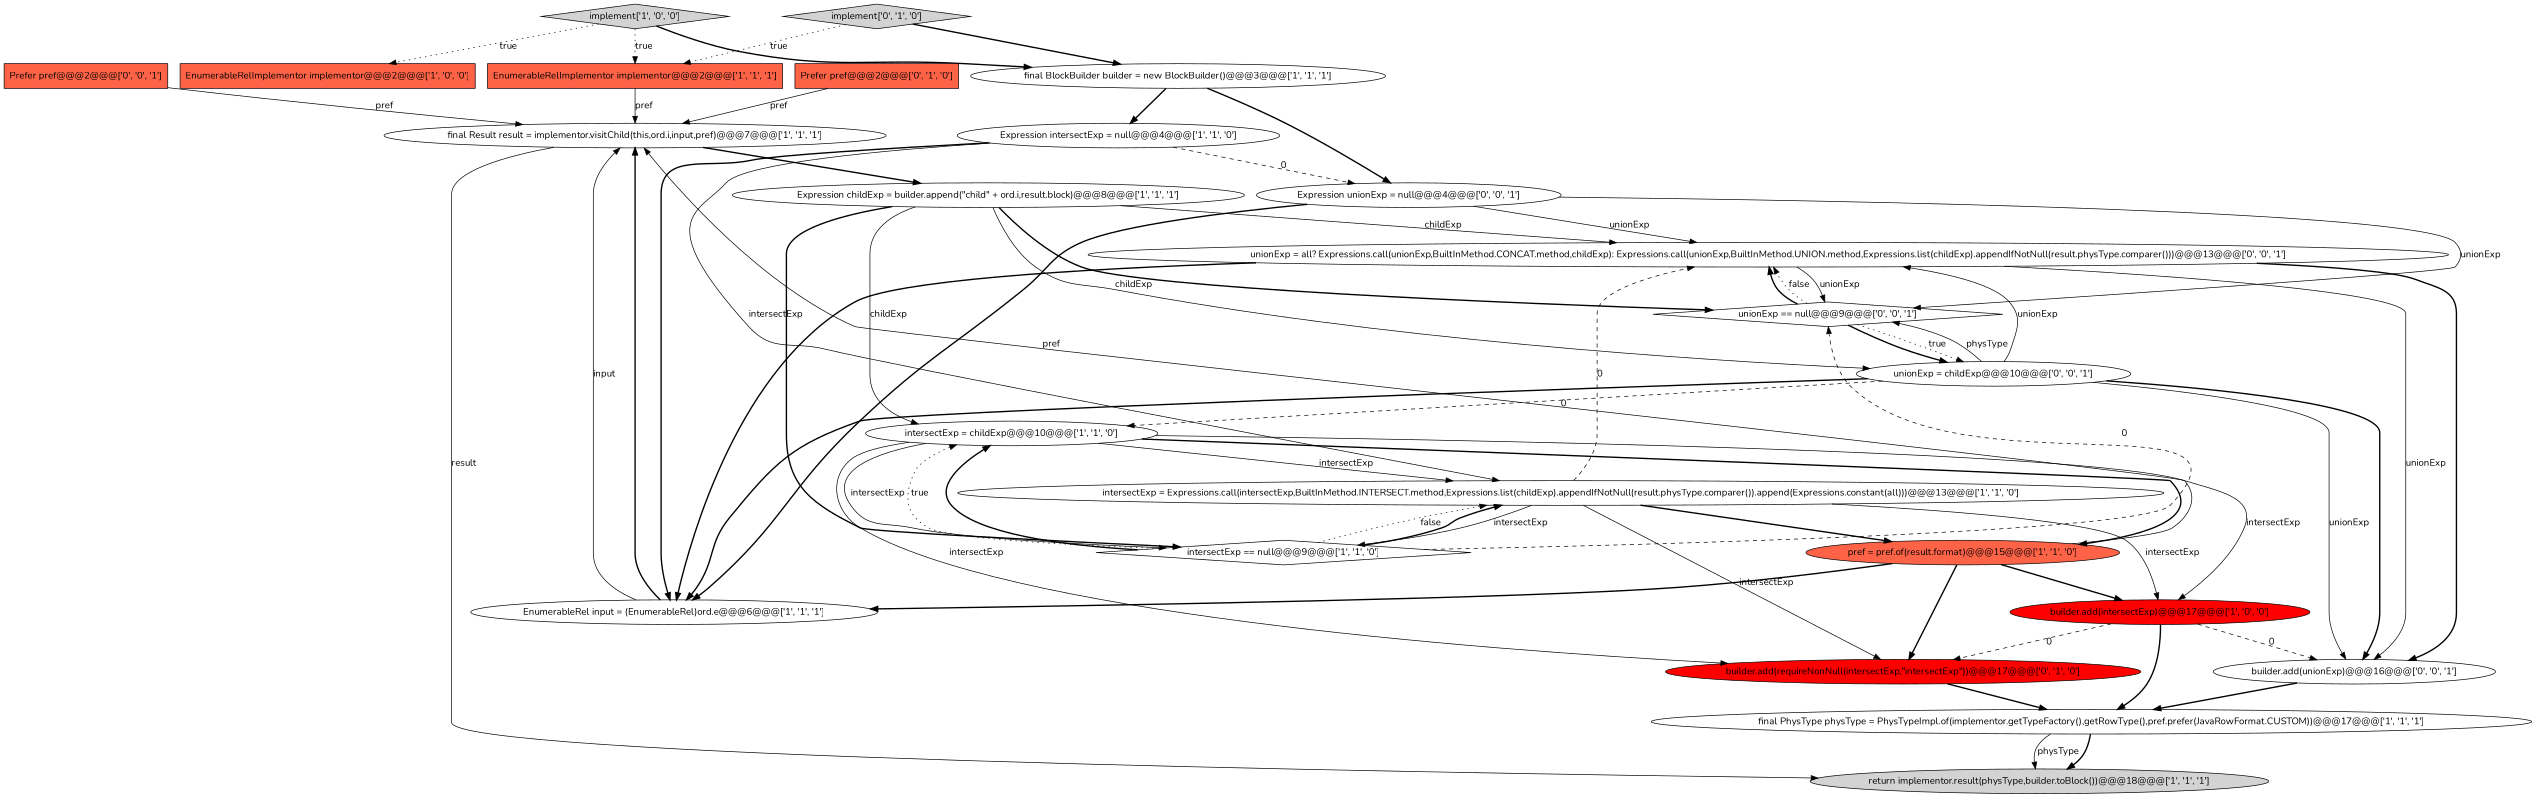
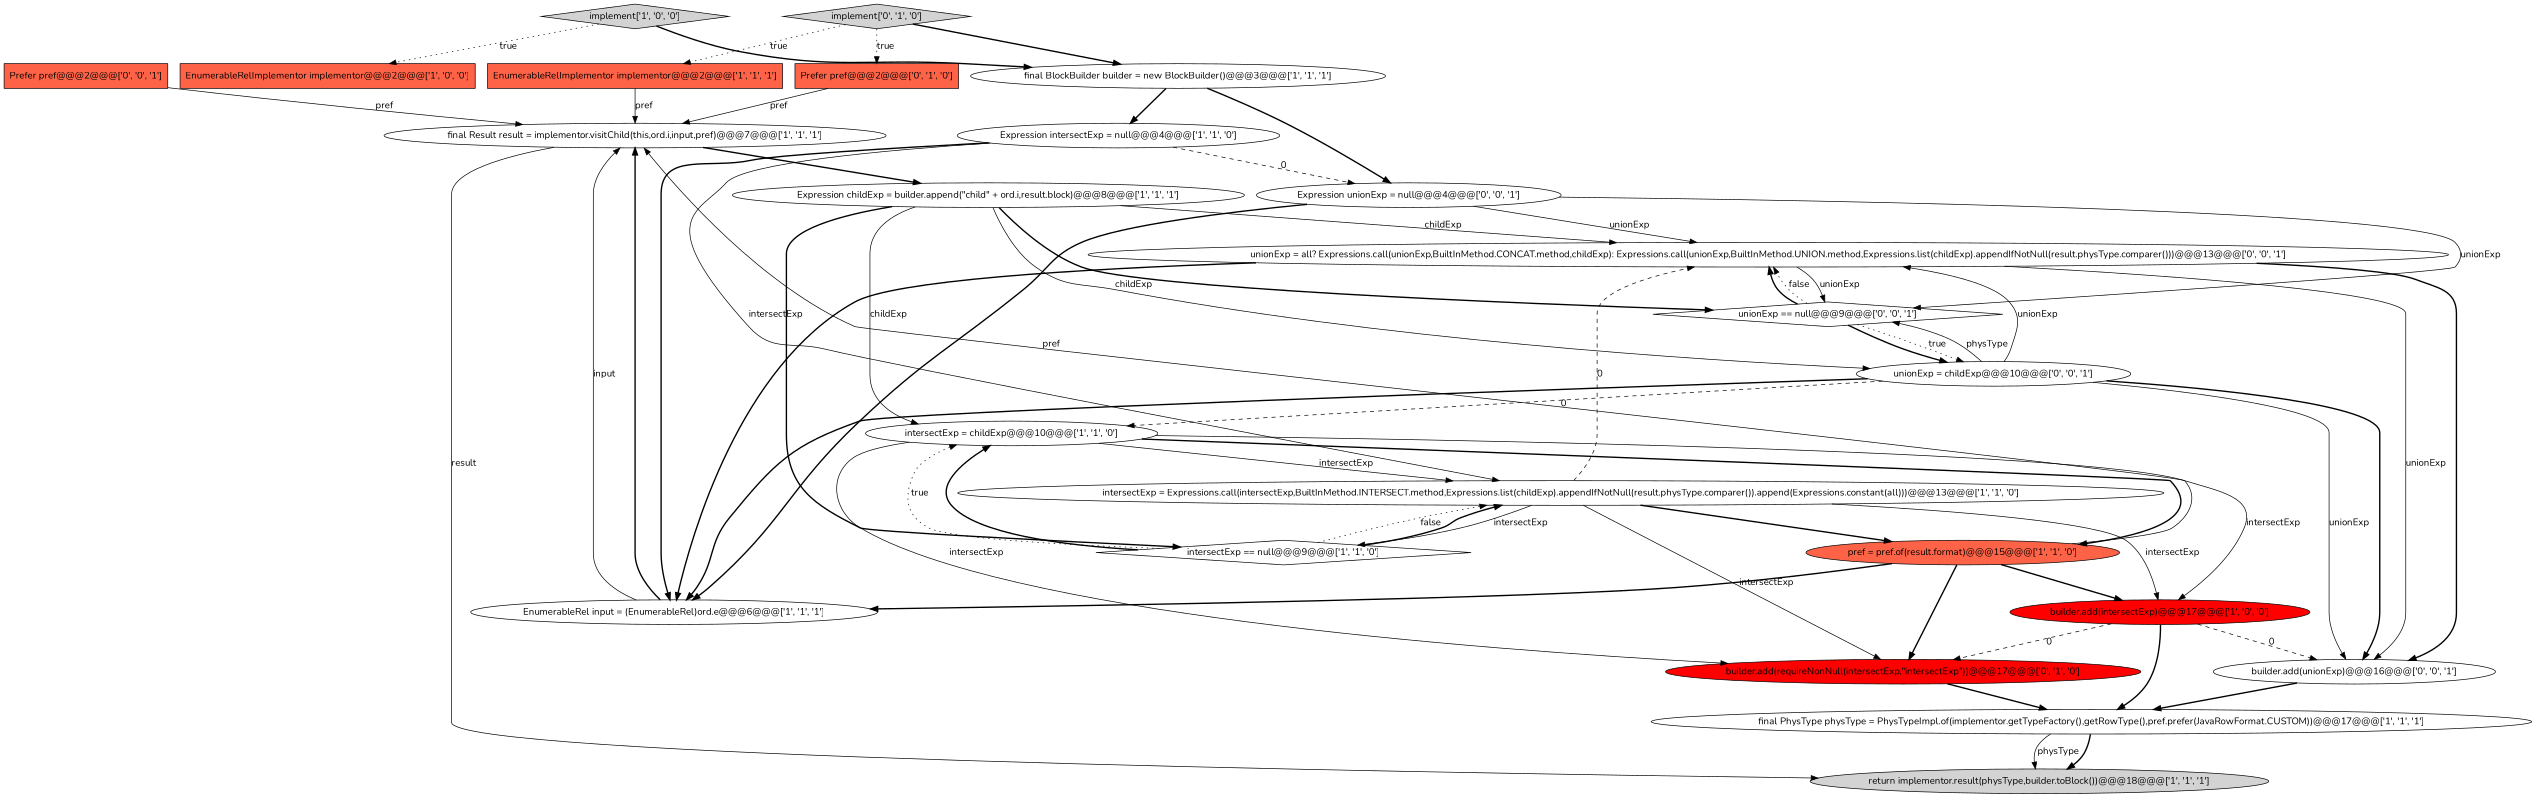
(635, 43) -> none
none -> (877, 43)
(2028, 527) -> none
(911, 528) -> none
